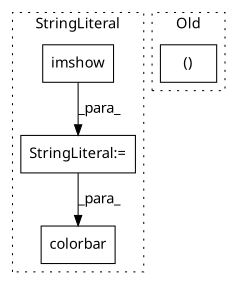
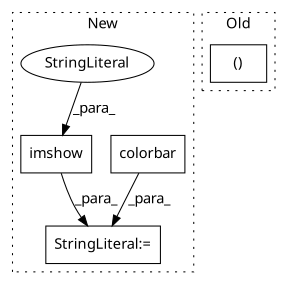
(78, 24) -> (103, 24)
none -> (88, 64)
(78, 194) -> (128, 195)
